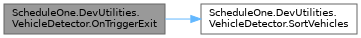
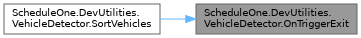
(178, 19) -> (173, 19)
